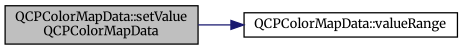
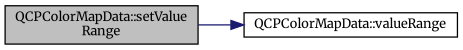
(102, 25) -> (102, 25)
